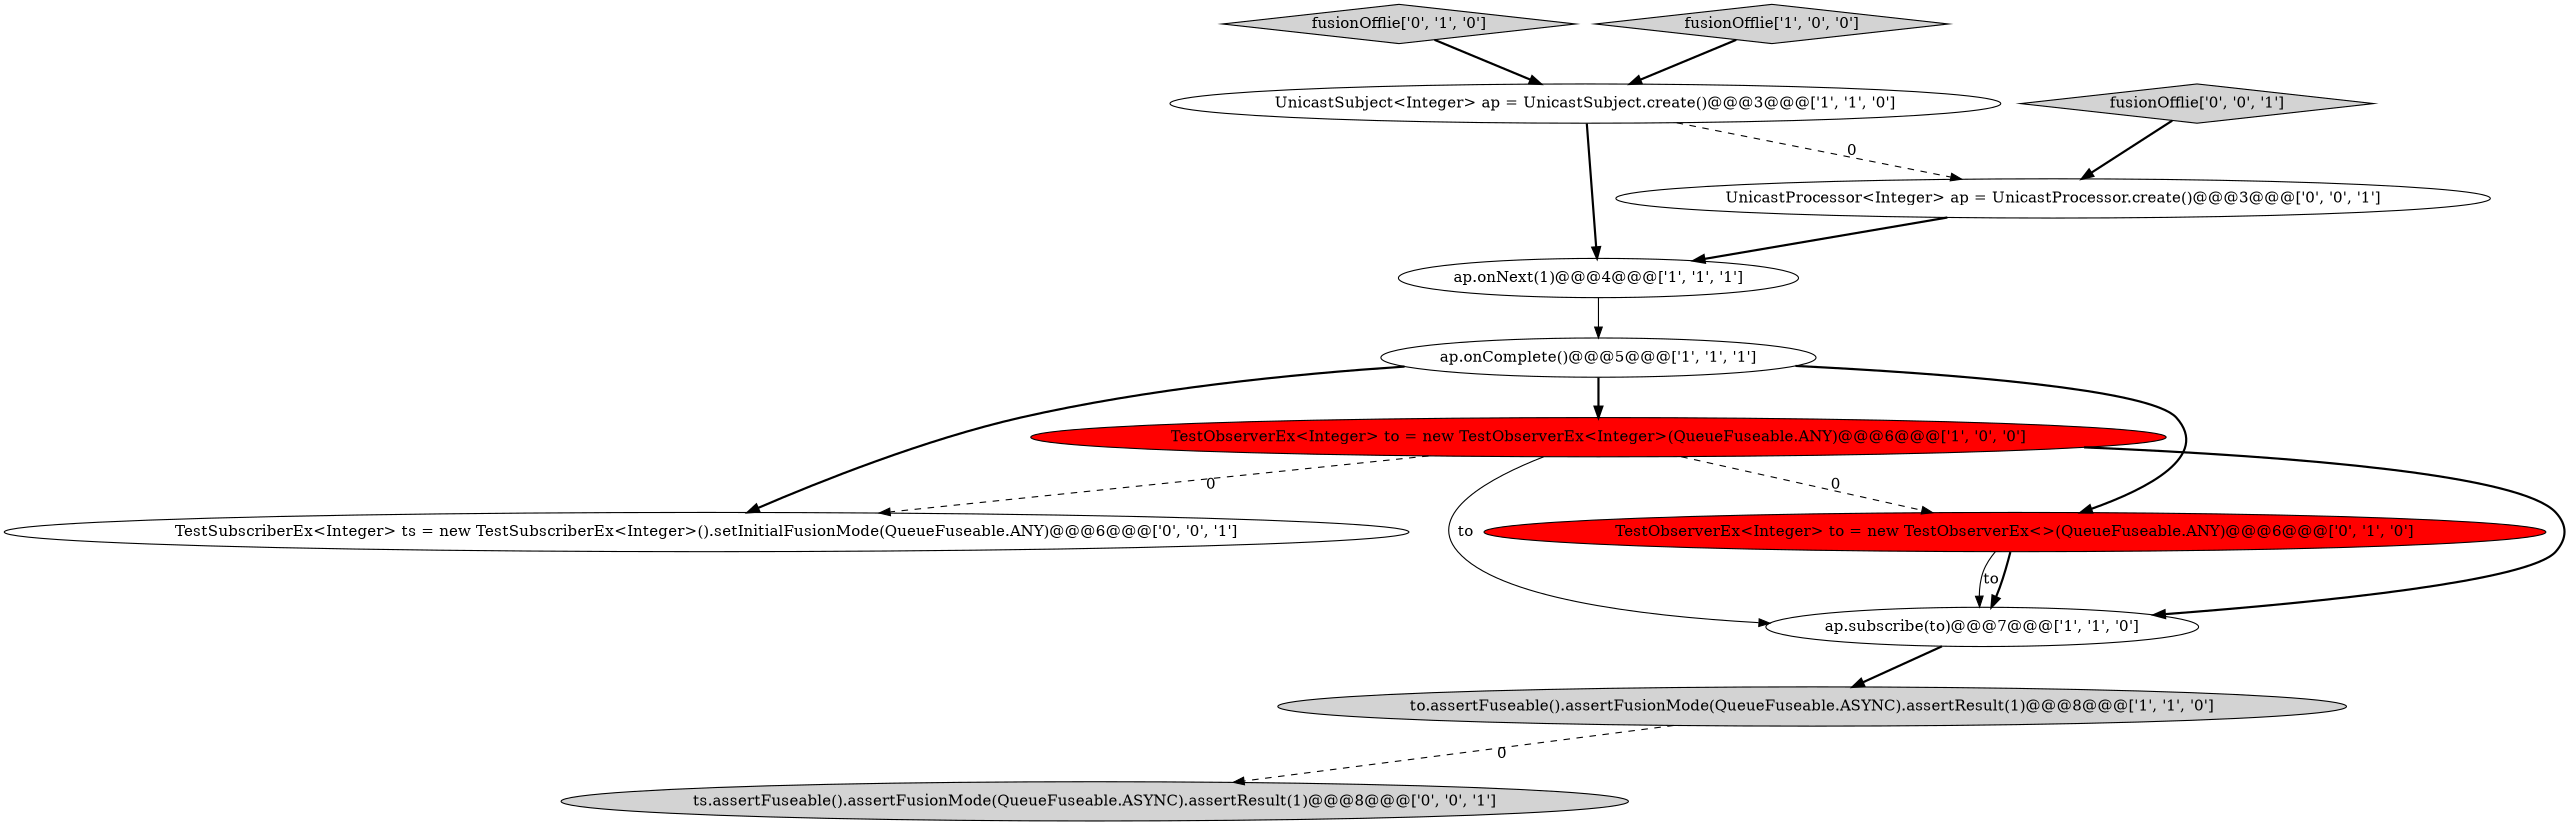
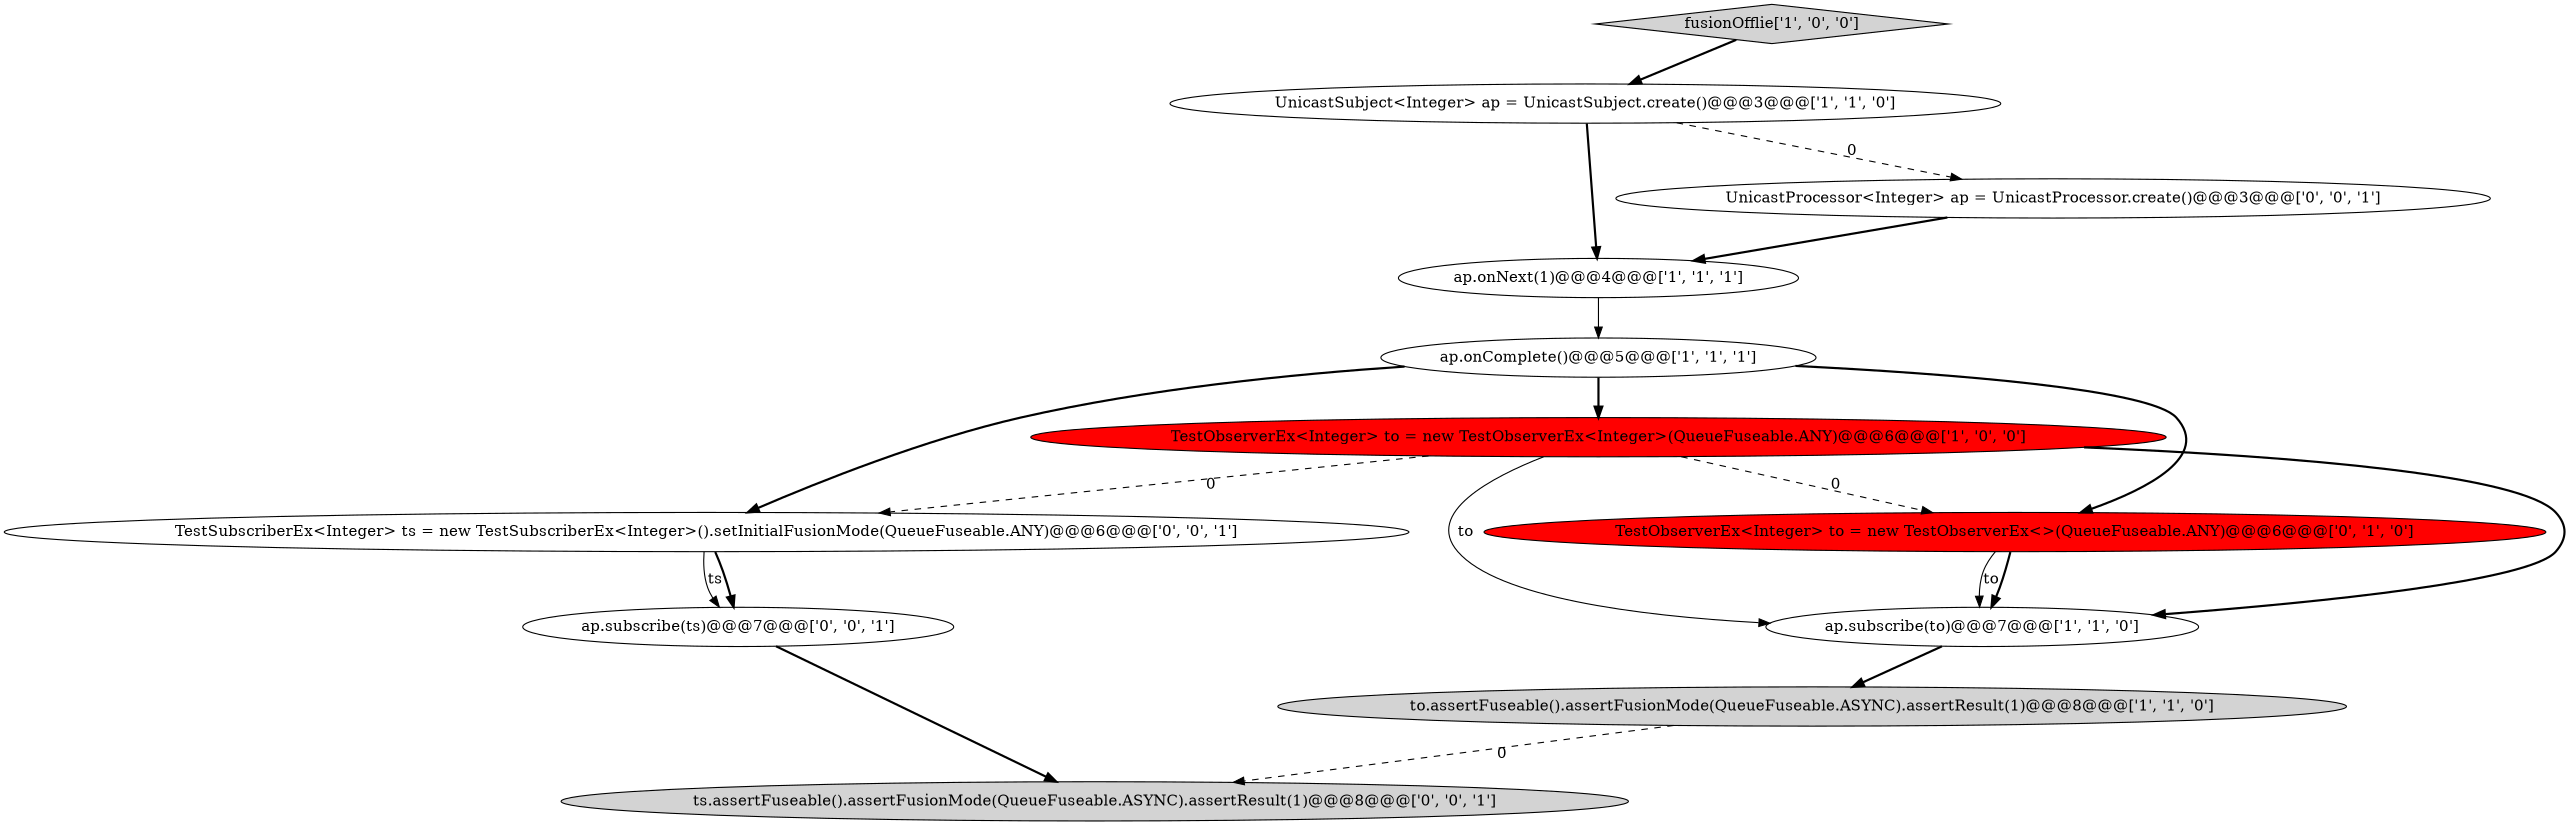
(1399, 24) -> none
(2197, 104) -> none
none -> (738, 627)
